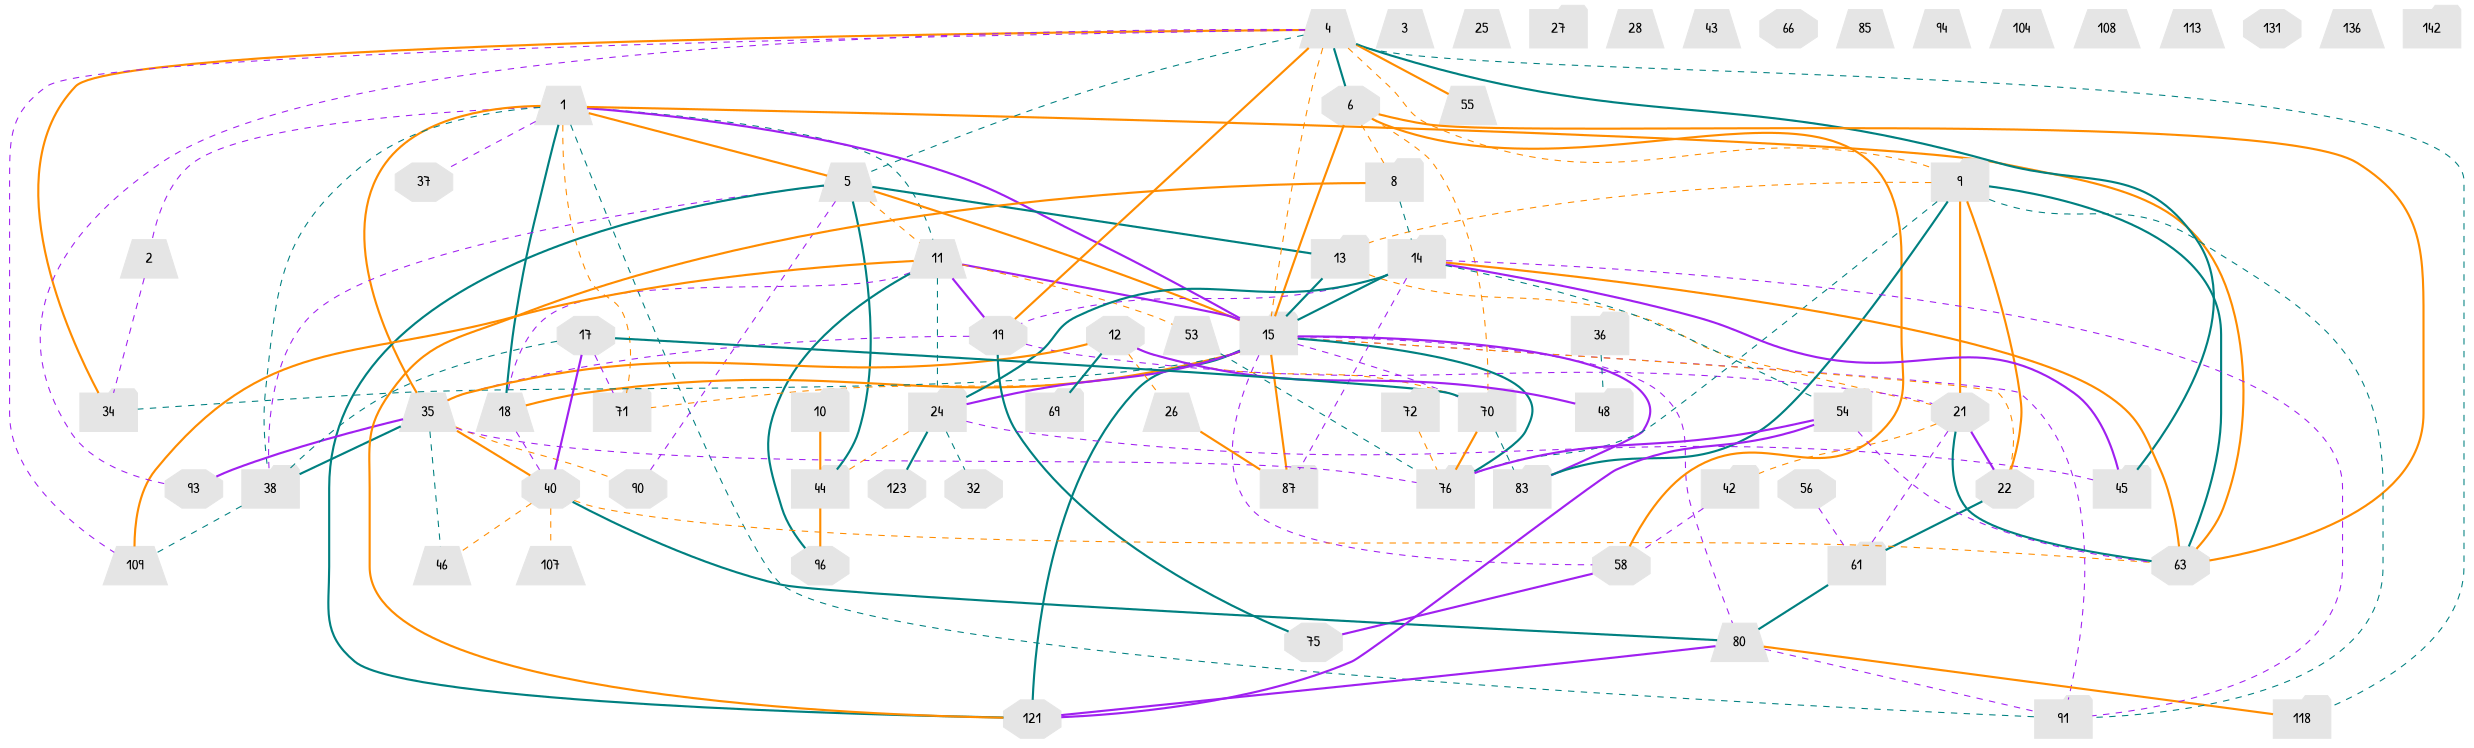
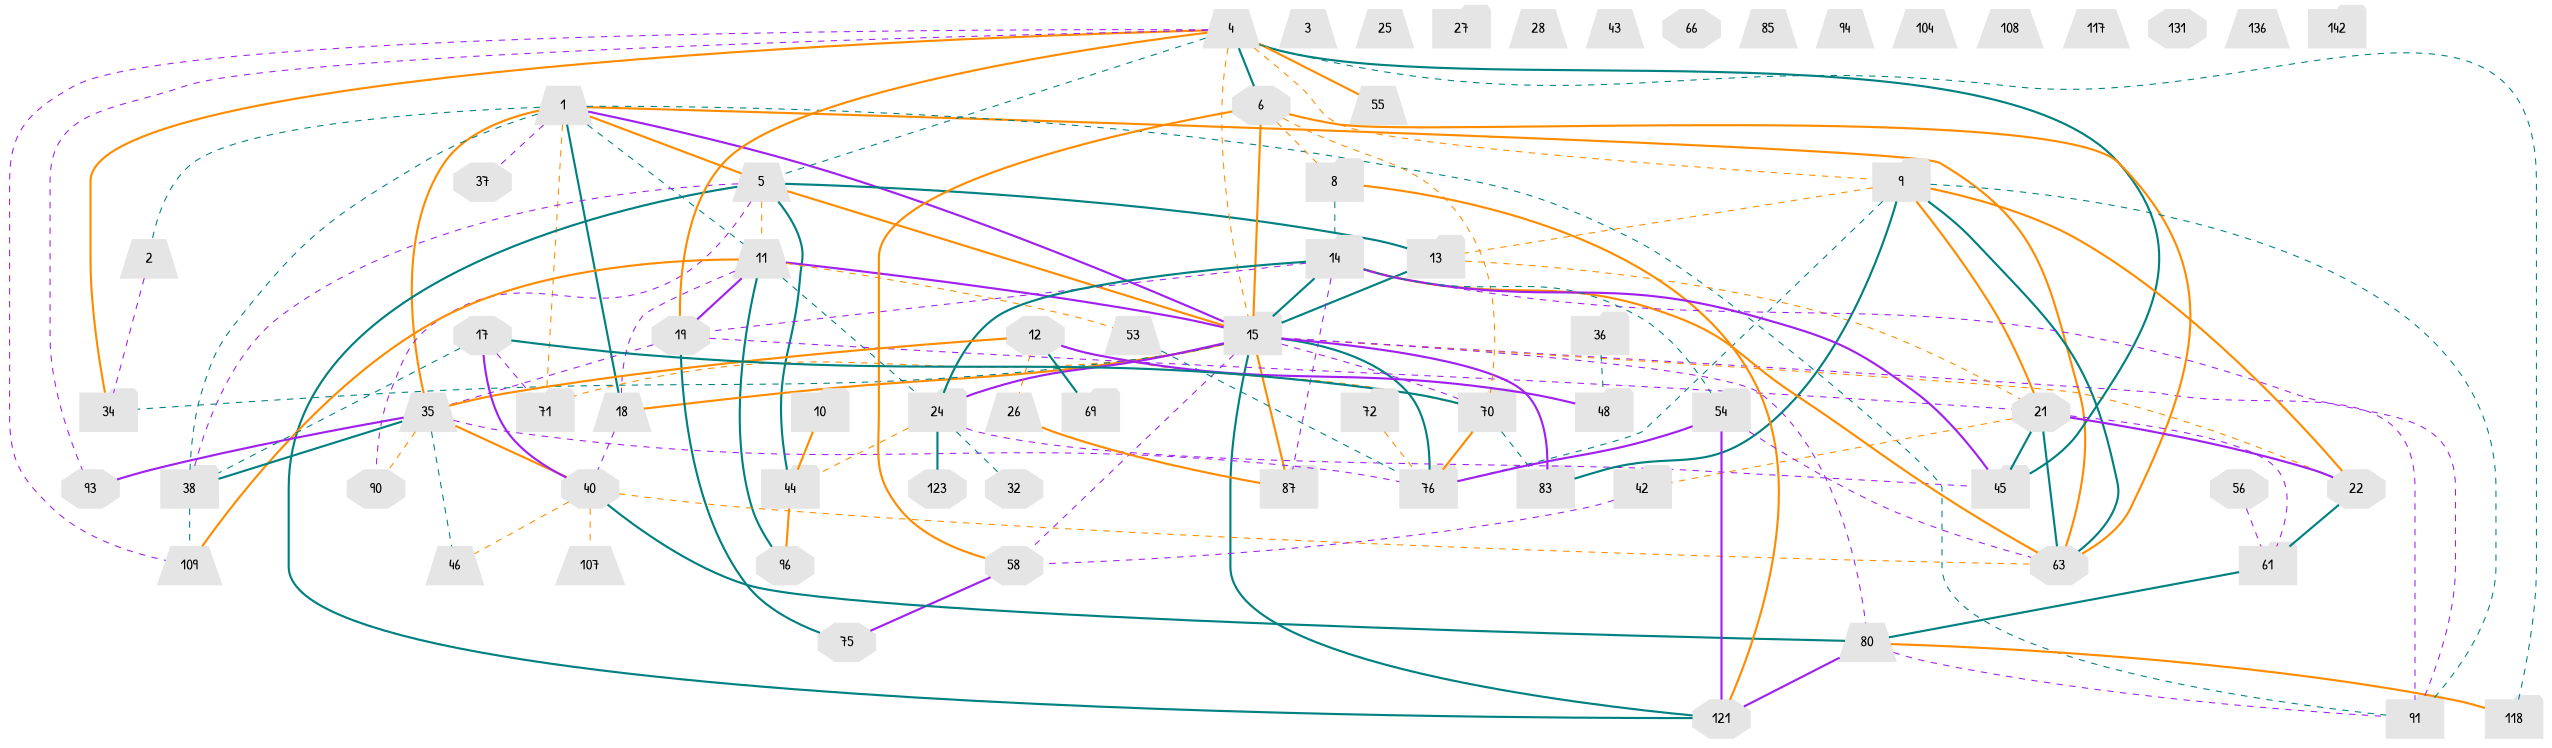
(2192, 29) -> (2096, 29)
(320, 126) -> (320, 126)
none -> (2021, 451)
